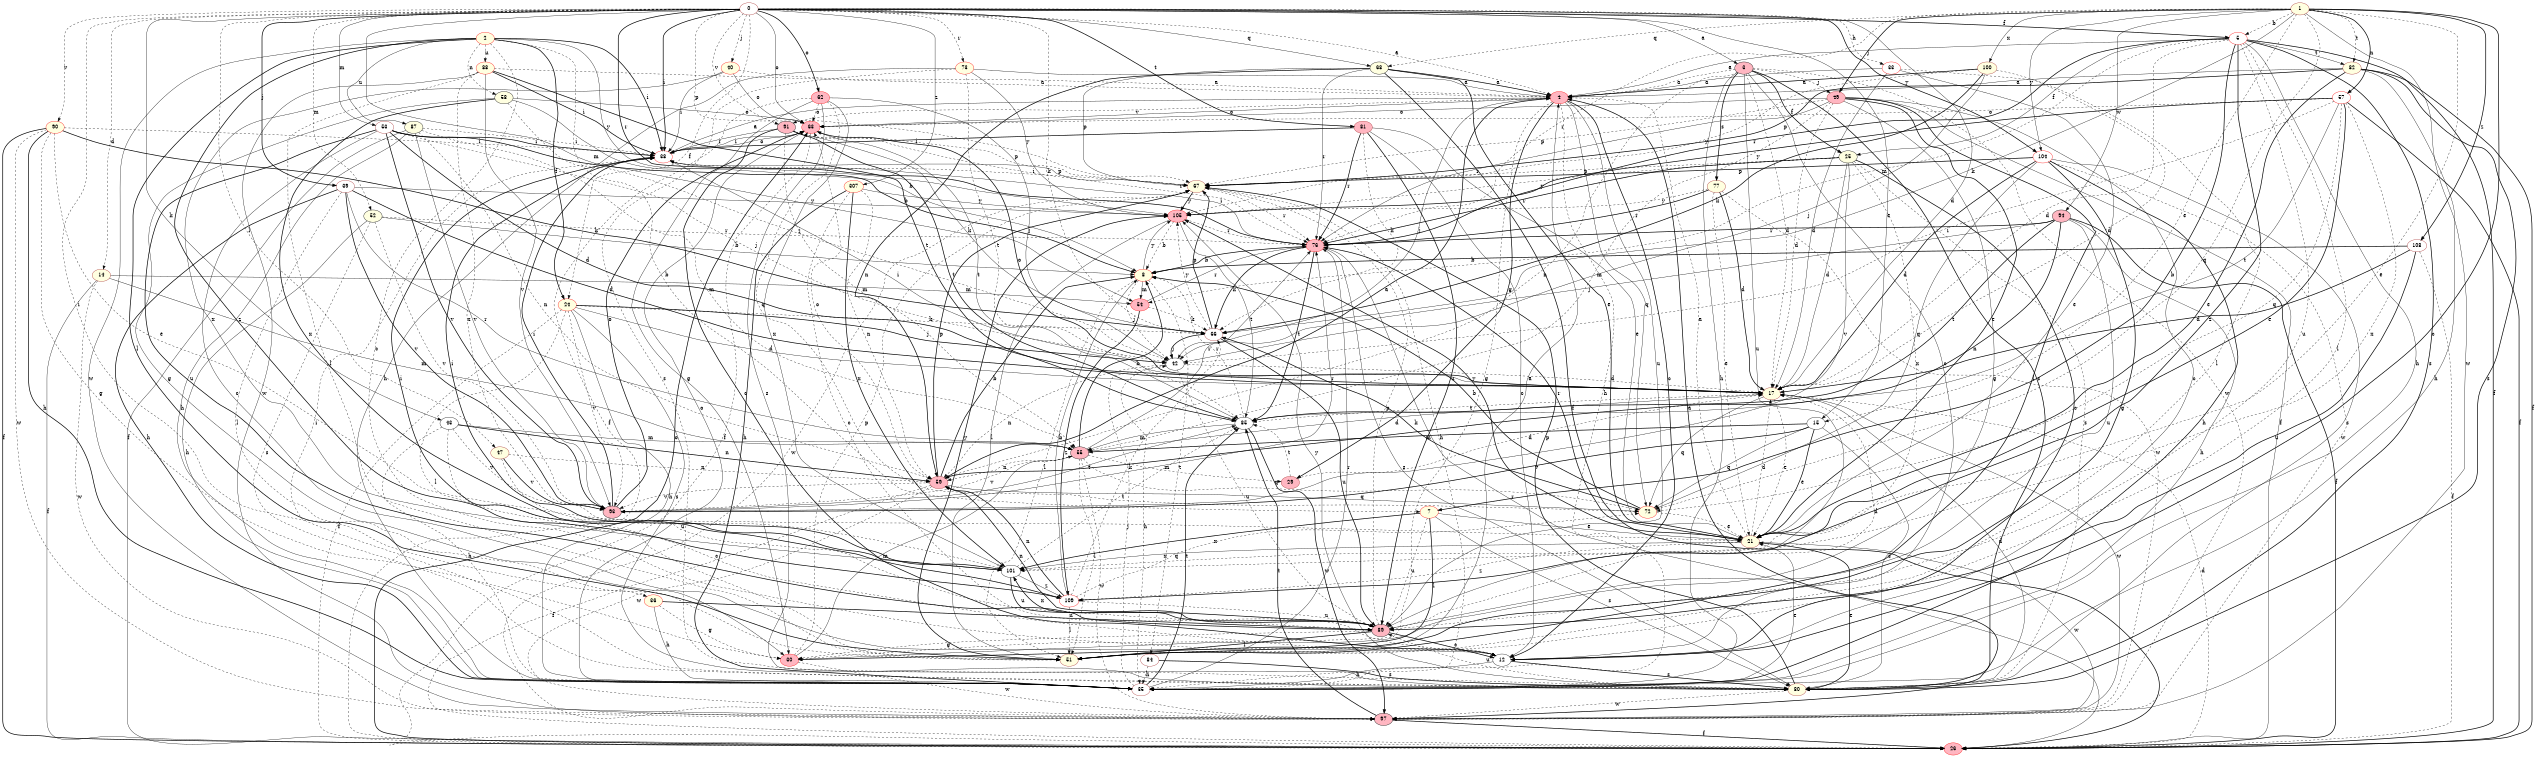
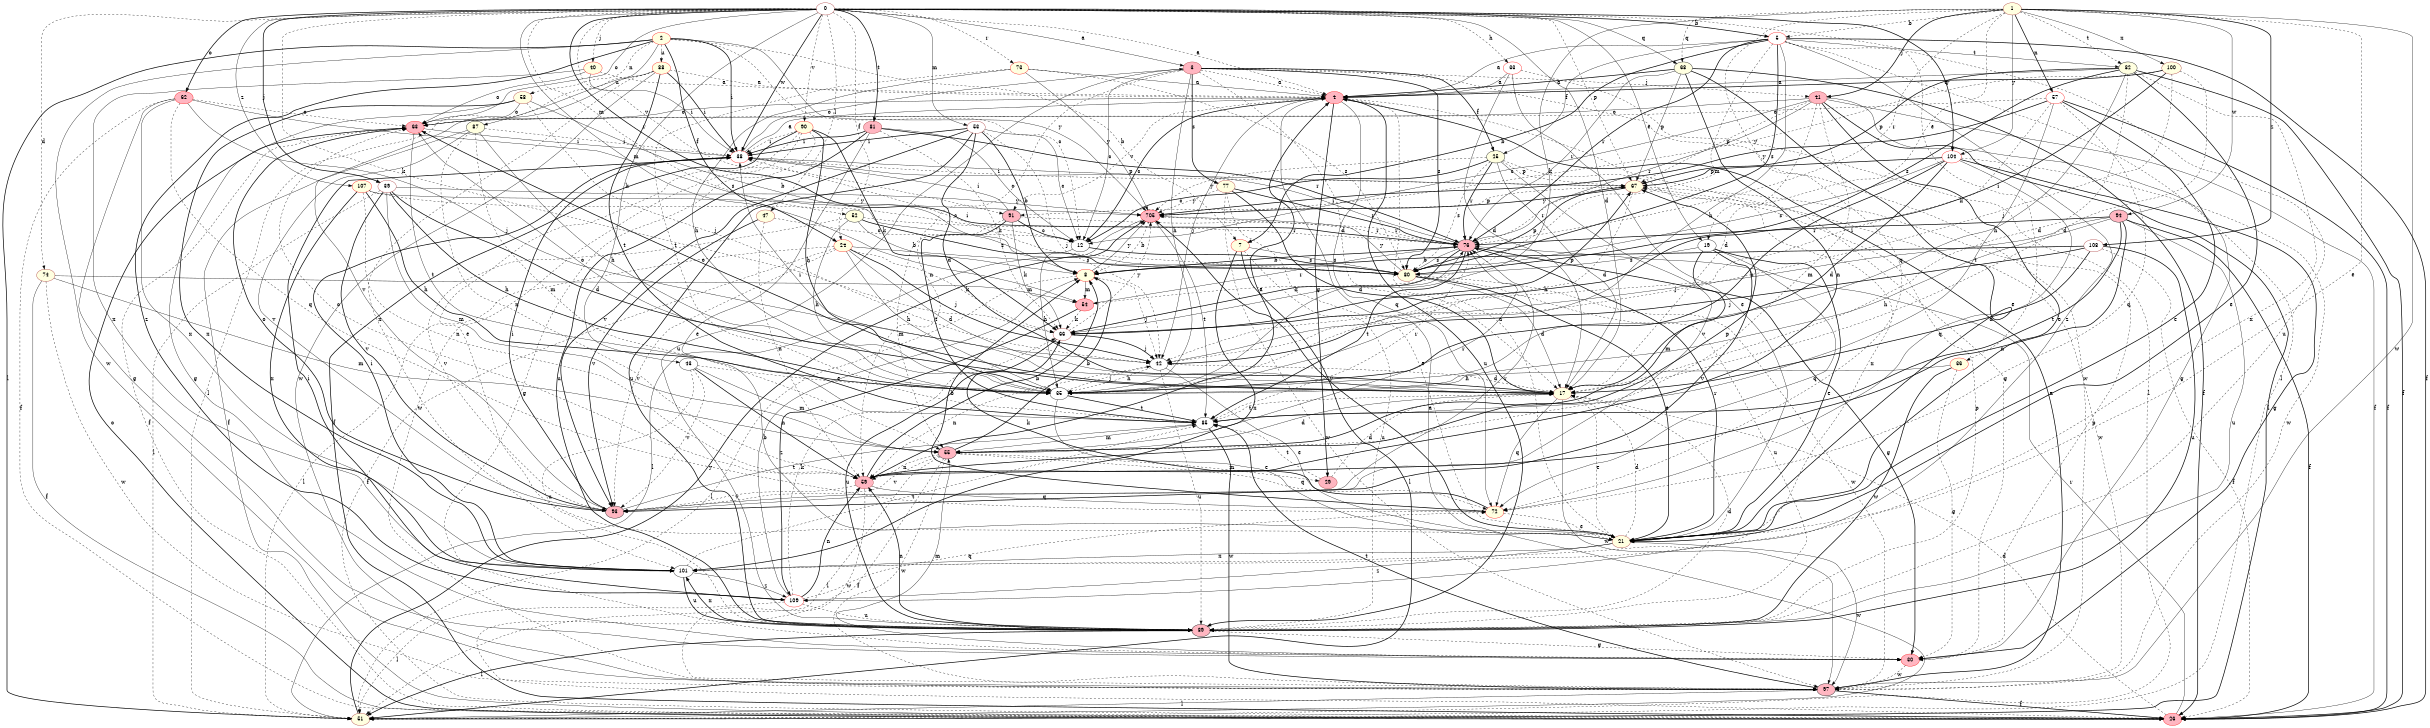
(2004, 24) -> (1697, 24)
(1744, 68) -> (1192, 68)
(2352, 68) -> (2128, 68)
(664, 83) -> (783, 83)
(504, 98) -> (523, 98)
(1836, 98) -> (1818, 98)
(739, 144) -> (966, 90)
(990, 152) -> (1175, 210)
(854, 186) -> (362, 186)
(1177, 216) -> (1150, 216)
(2038, 216) -> (1916, 277)
(1315, 246) -> (1466, 246)
(1611, 270) -> (1657, 293)
(101, 275) -> (46, 275)
none -> (1650, 309)
(486, 320) -> (461, 320)
(1201, 340) -> (1360, 364)
none -> (1793, 348)
(1816, 423) -> (1707, 246)
(1661, 451) -> (1518, 435)
(2234, 472) -> none
(1890, 505) -> (1580, 562)
(1588, 530) -> (1328, 496)
(1843, 537) -> (1840, 524)
(470, 557) -> (839, 379)
(1429, 575) -> (1210, 578)
(1664, 596) -> none
(1071, 616) -> (1876, 497)
(1440, 644) -> none
(1150, 660) -> none
(661, 669) -> (1047, 253)
(1141, 690) -> (1059, 394)
none -> (1095, 705)
(902, 733) -> (1034, 697)
